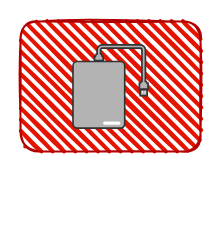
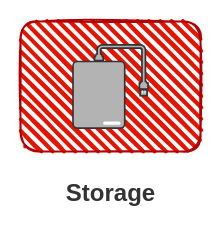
none -> (111, 193)
